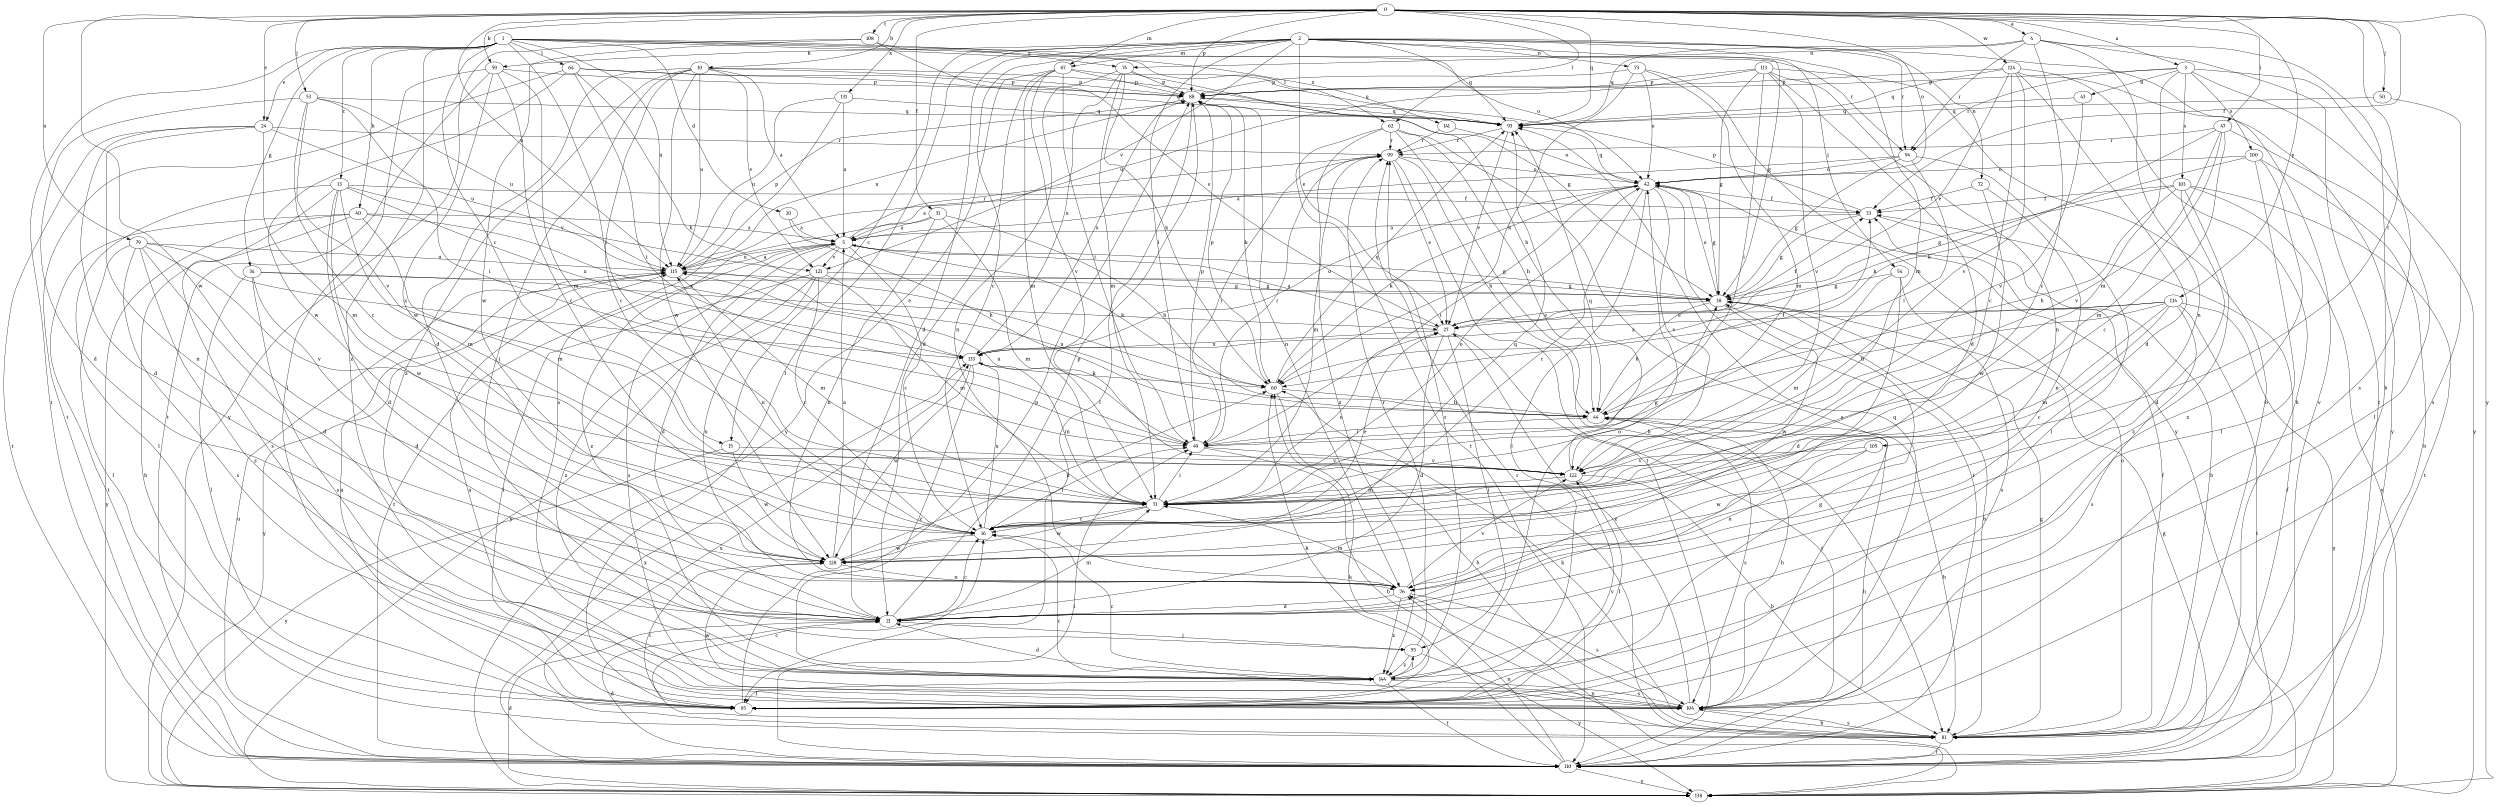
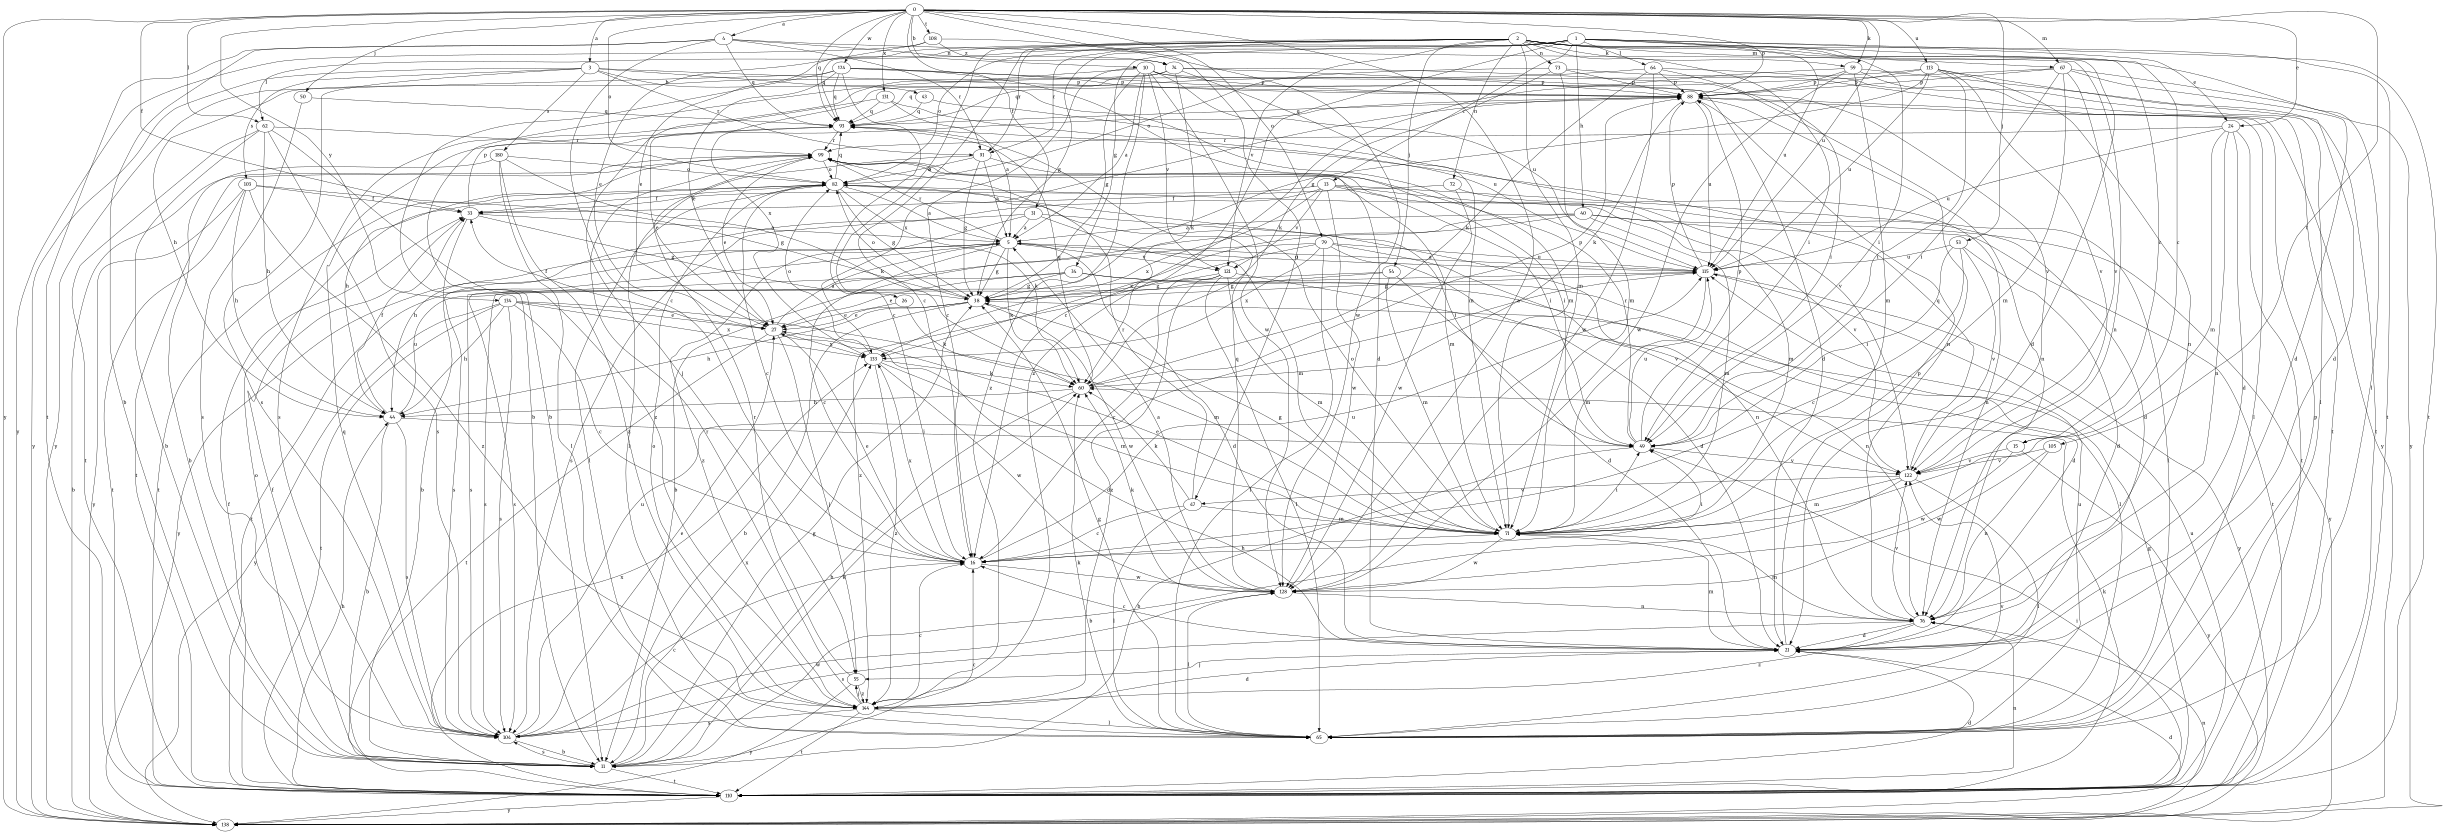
none -> (1433, 12)
(908, 114) -> none
(1447, 126) -> none
(1908, 155) -> (982, 155)
(2254, 155) -> (499, 155)
(1647, 184) -> (835, 184)
(789, 214) -> none
(1090, 238) -> (1216, 152)
(201, 286) -> (1519, 301)
none -> (904, 301)
(1937, 356) -> (1552, 487)
(2319, 403) -> (2388, 417)
(1517, 476) -> (73, 490)
(1081, 519) -> (1243, 548)
(1788, 521) -> none
(1665, 572) -> none
(1944, 738) -> (603, 767)
